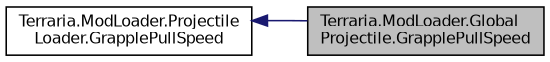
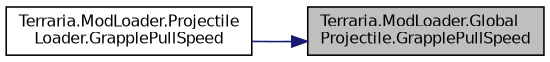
(287, 21) -> (272, 42)
